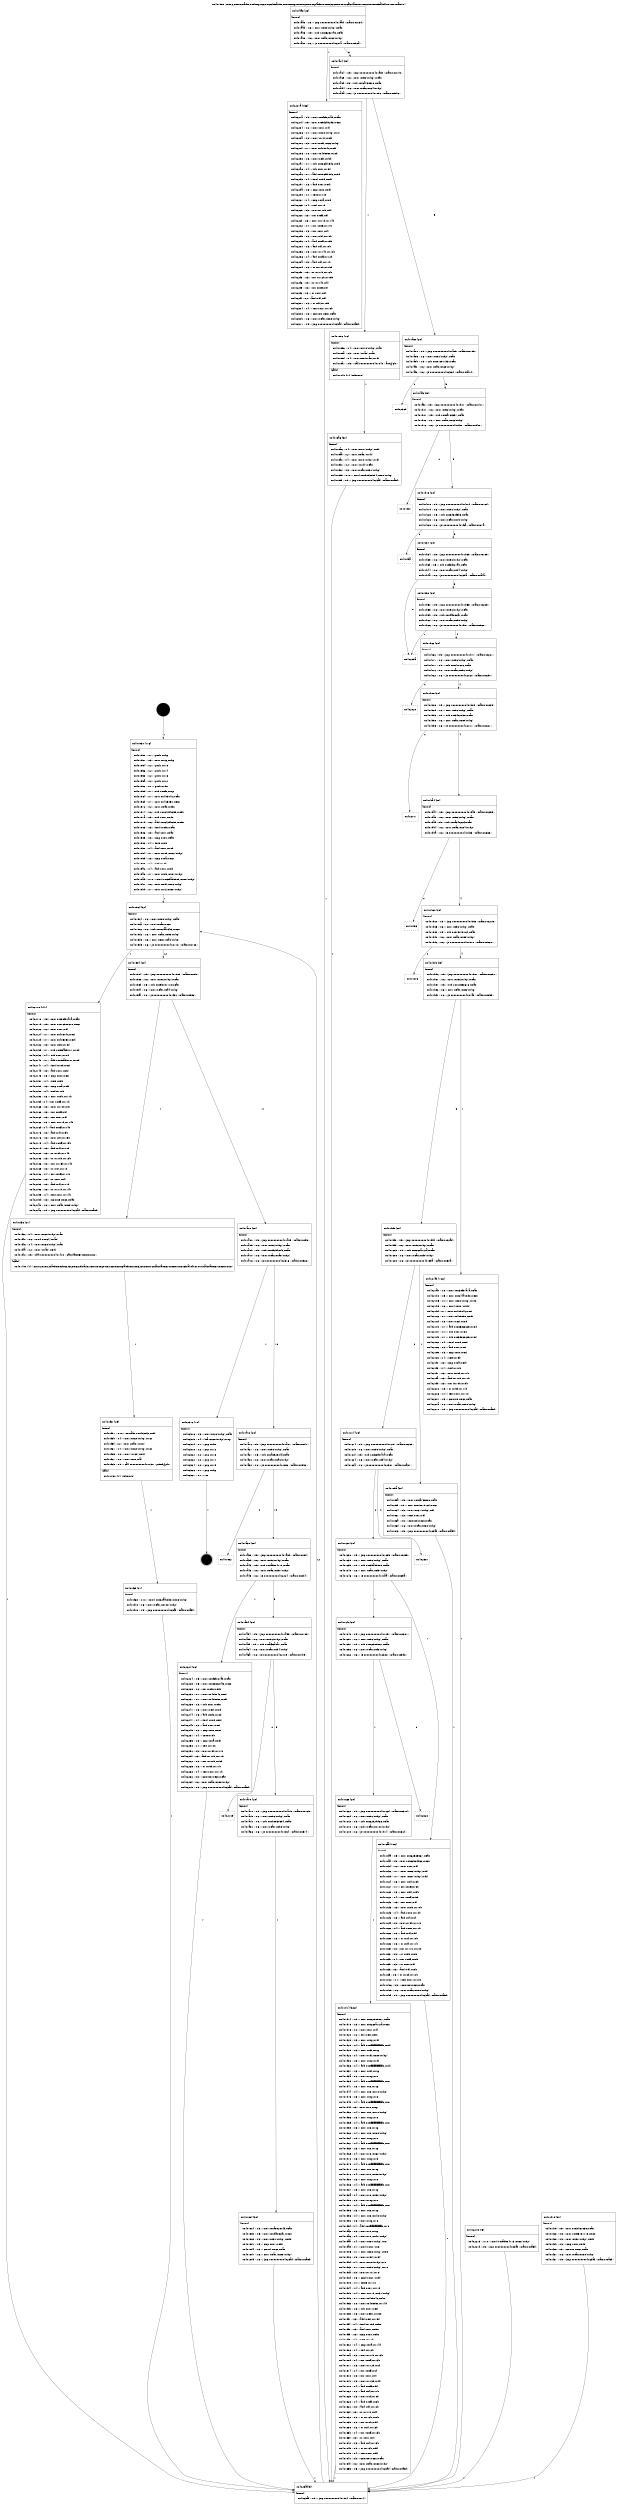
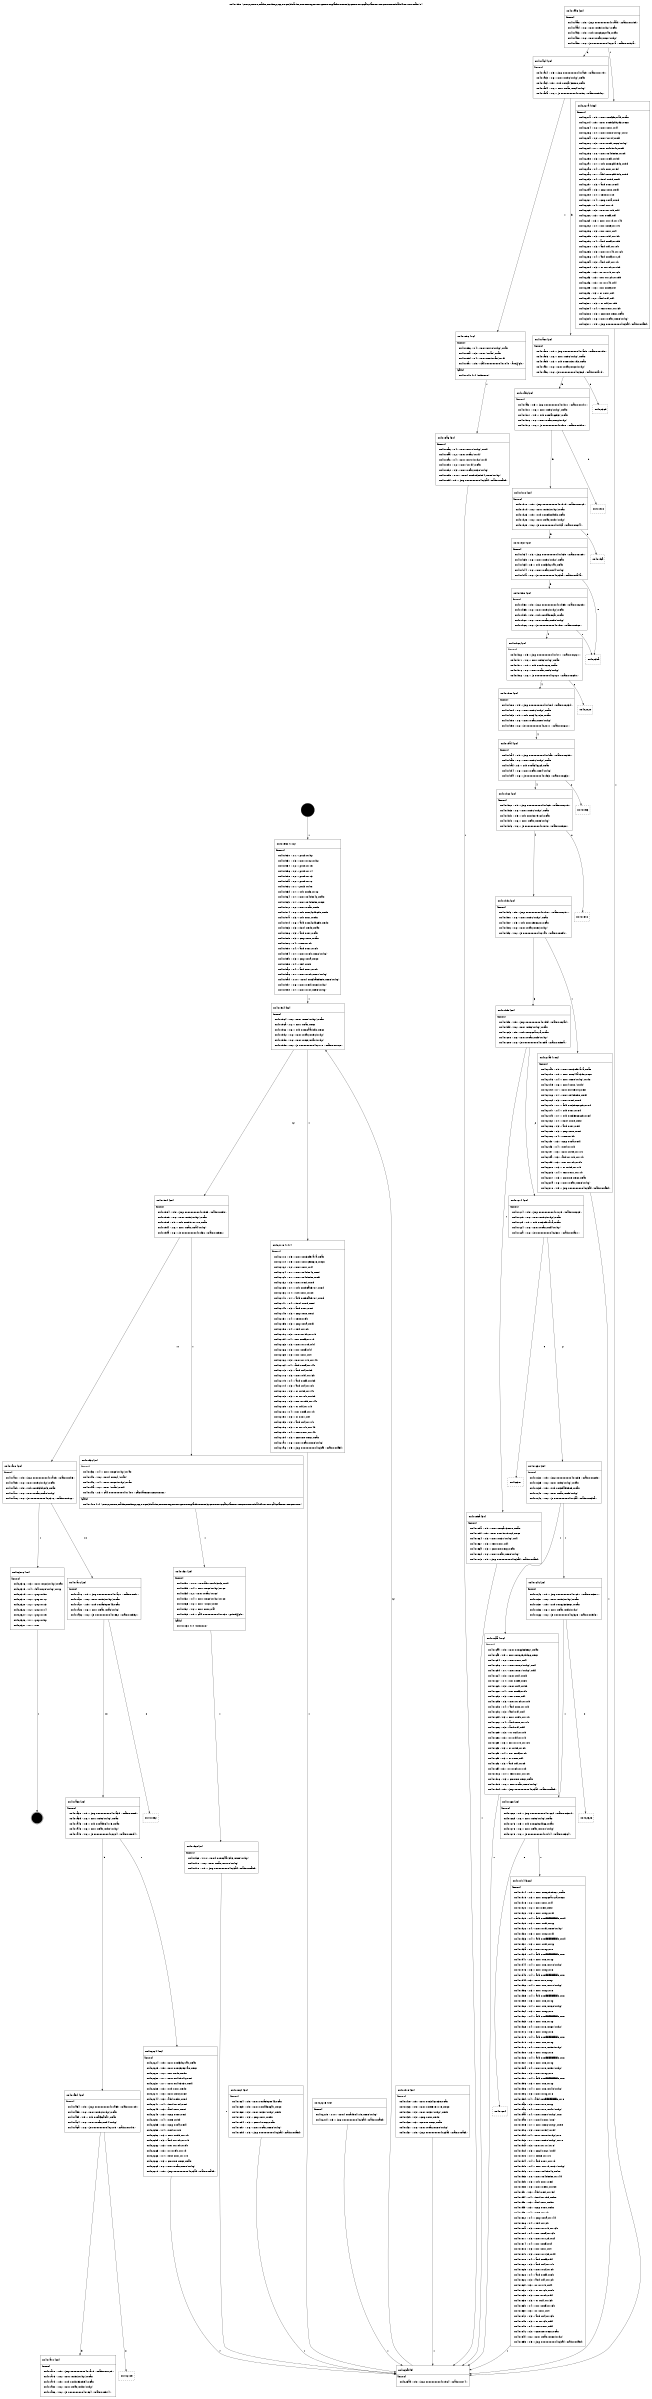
(410, 817) -> none
(276, 2024) -> none
none -> (500, 2111)
